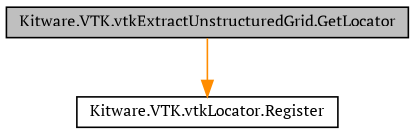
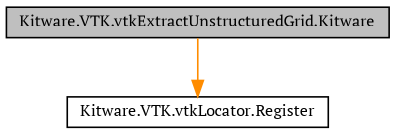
(207, 22) -> (198, 22)
